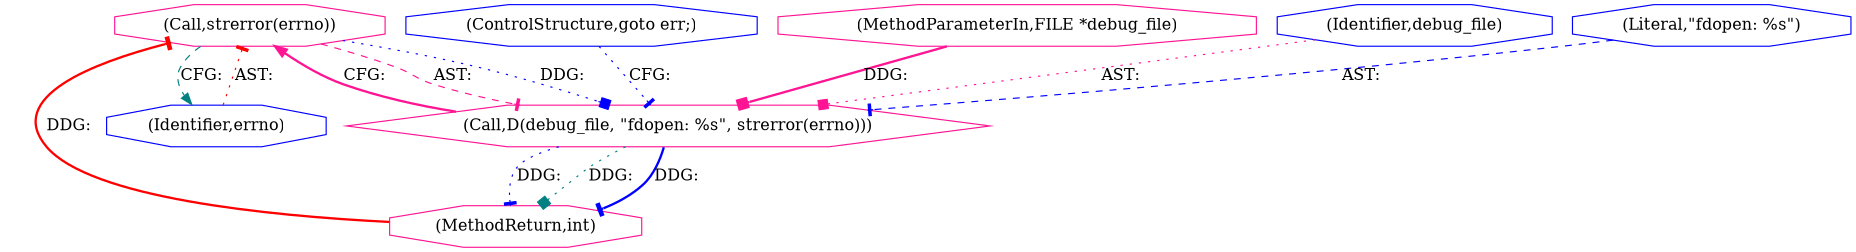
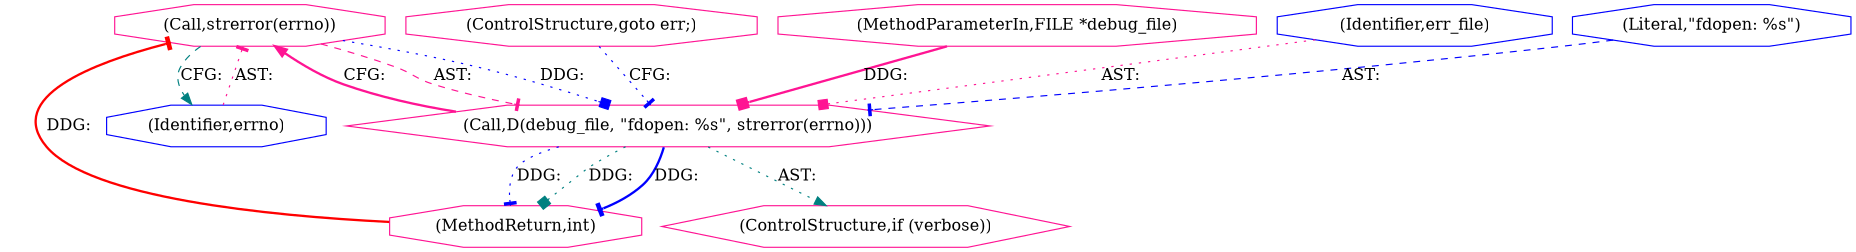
(582, 25) -> (582, 25)
(1415, 25) -> (1415, 25)
(232, 79) -> (232, 79)
none -> (866, 226)
